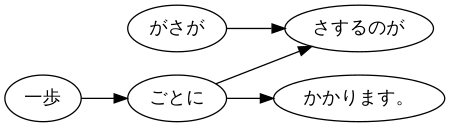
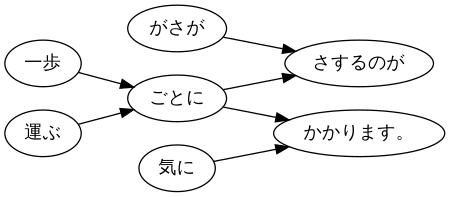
none -> (43, 133)
none -> (177, 168)
